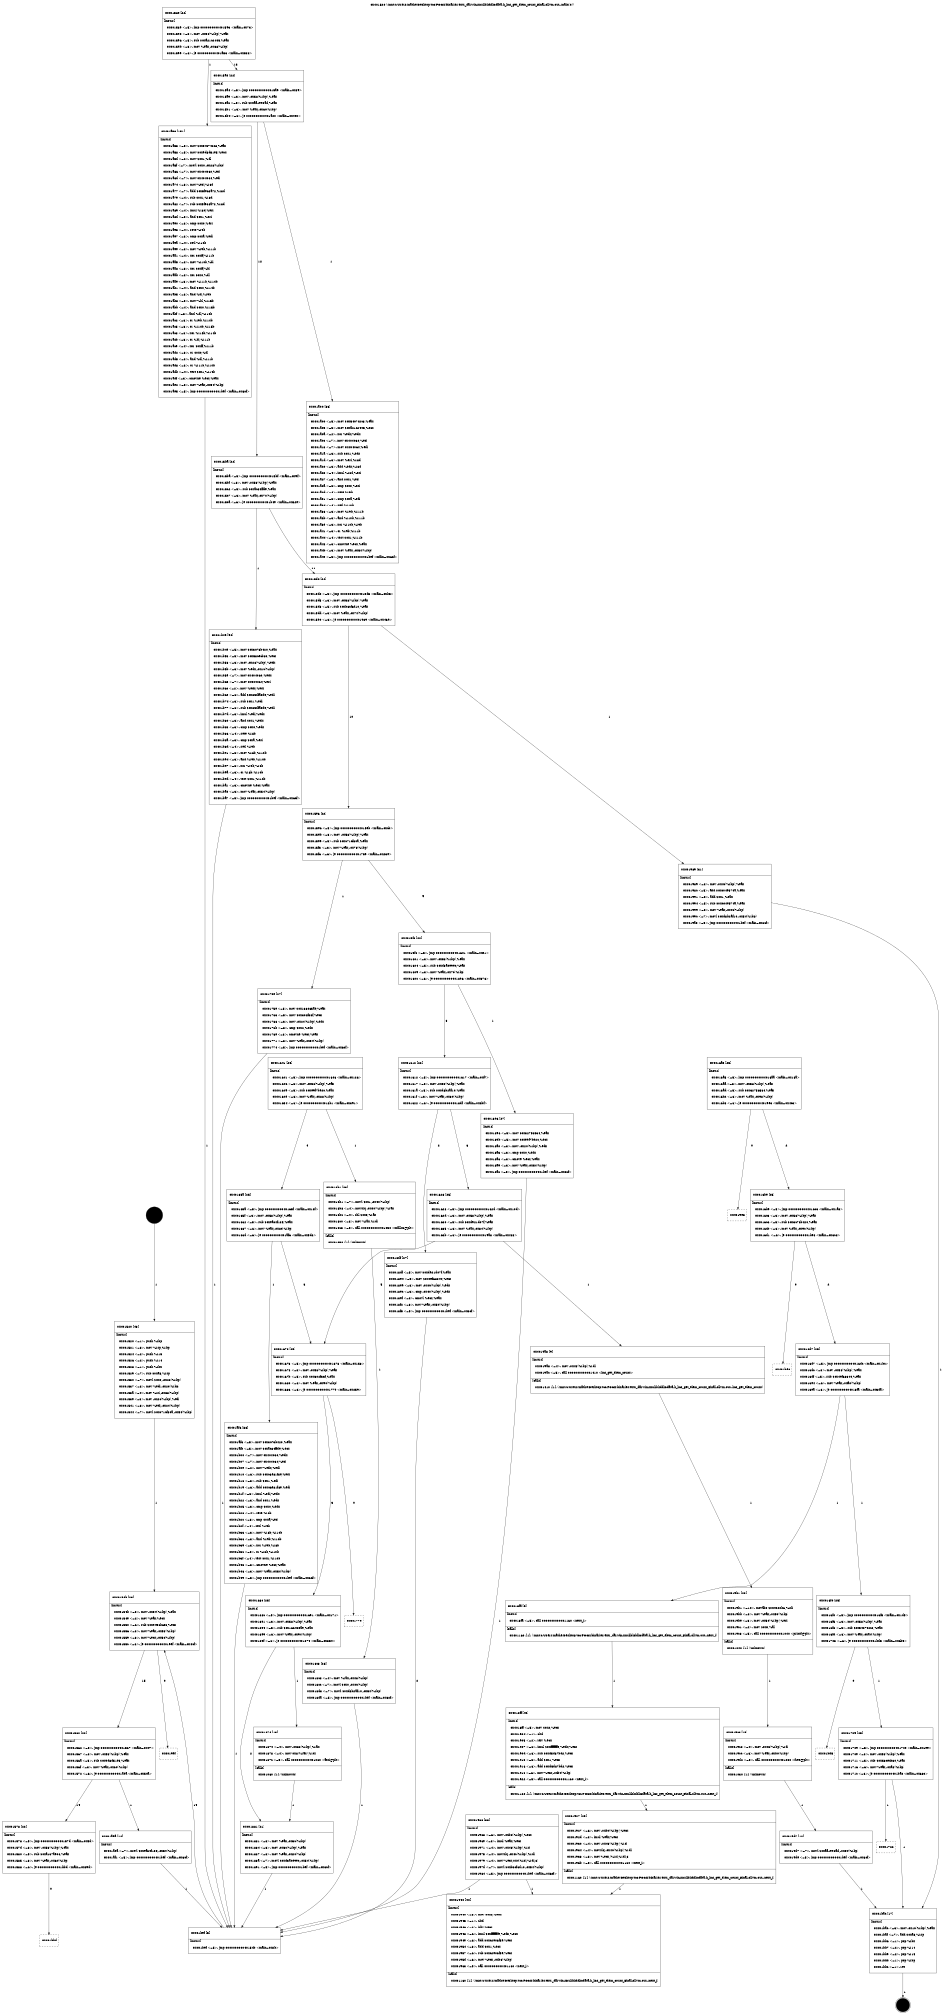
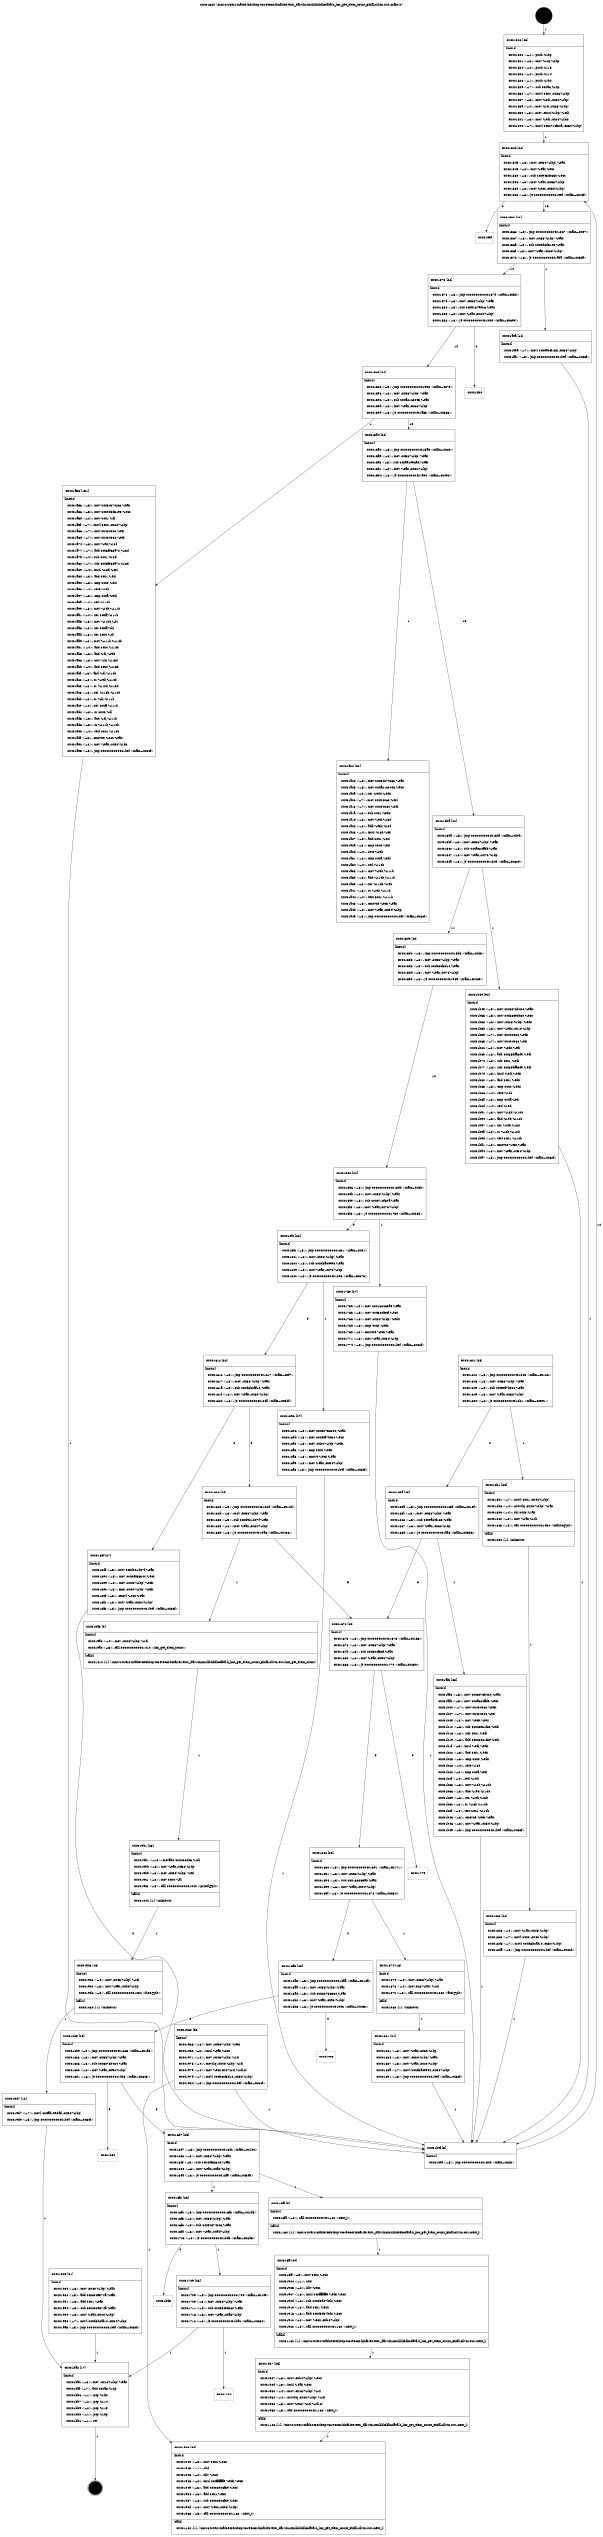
none -> (442, 346)
(532, 744) -> none
(243, 1732) -> (342, 1929)
